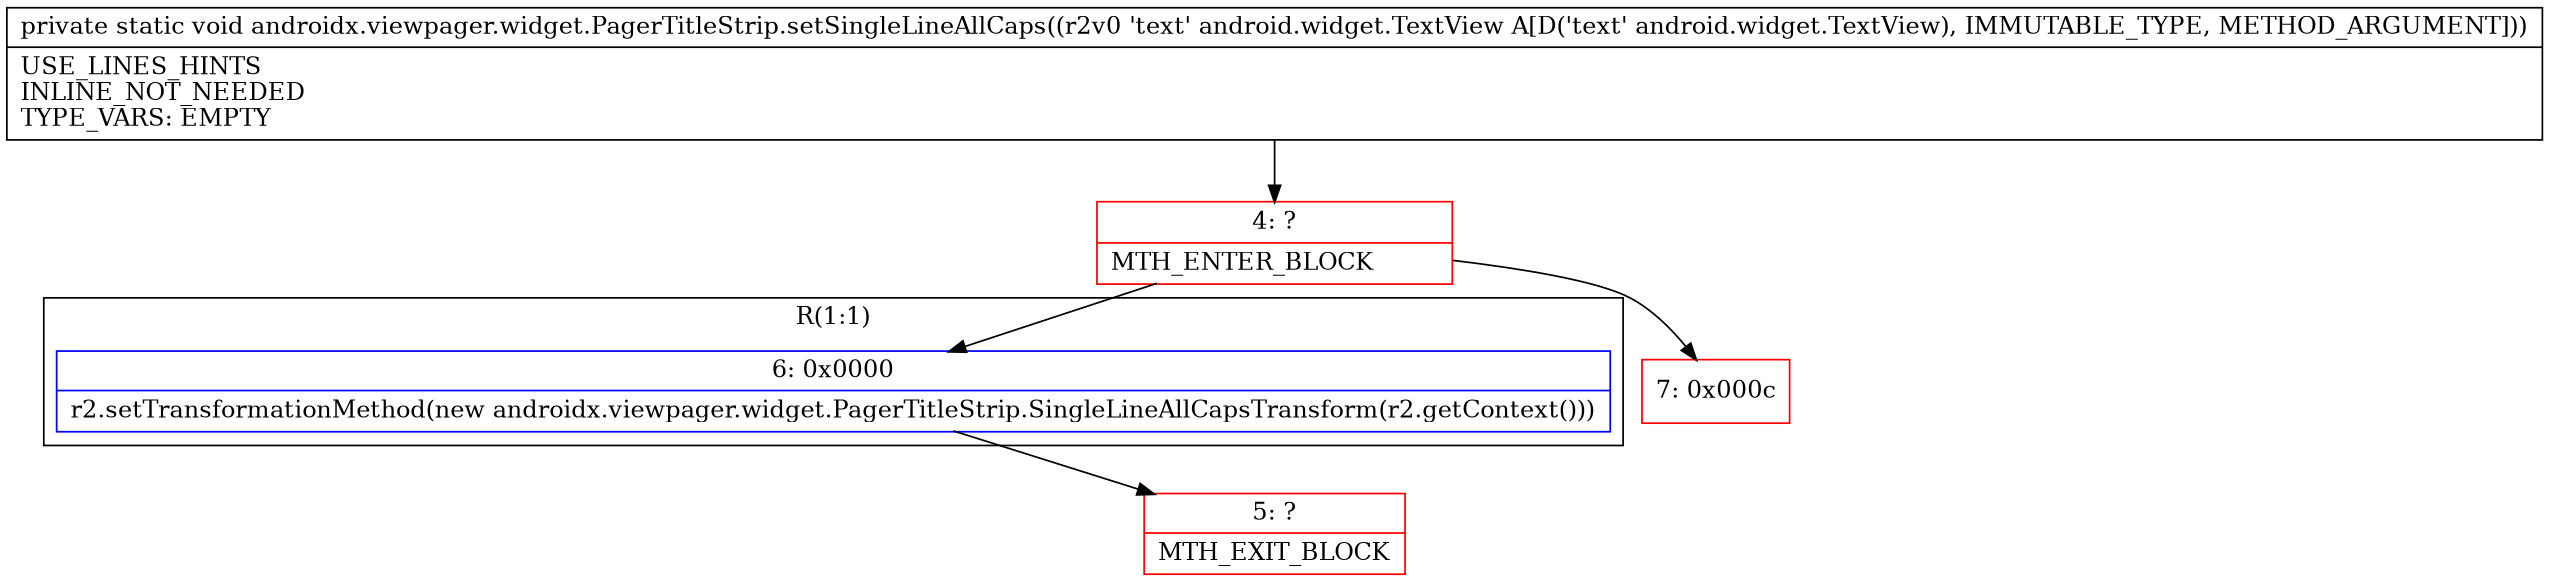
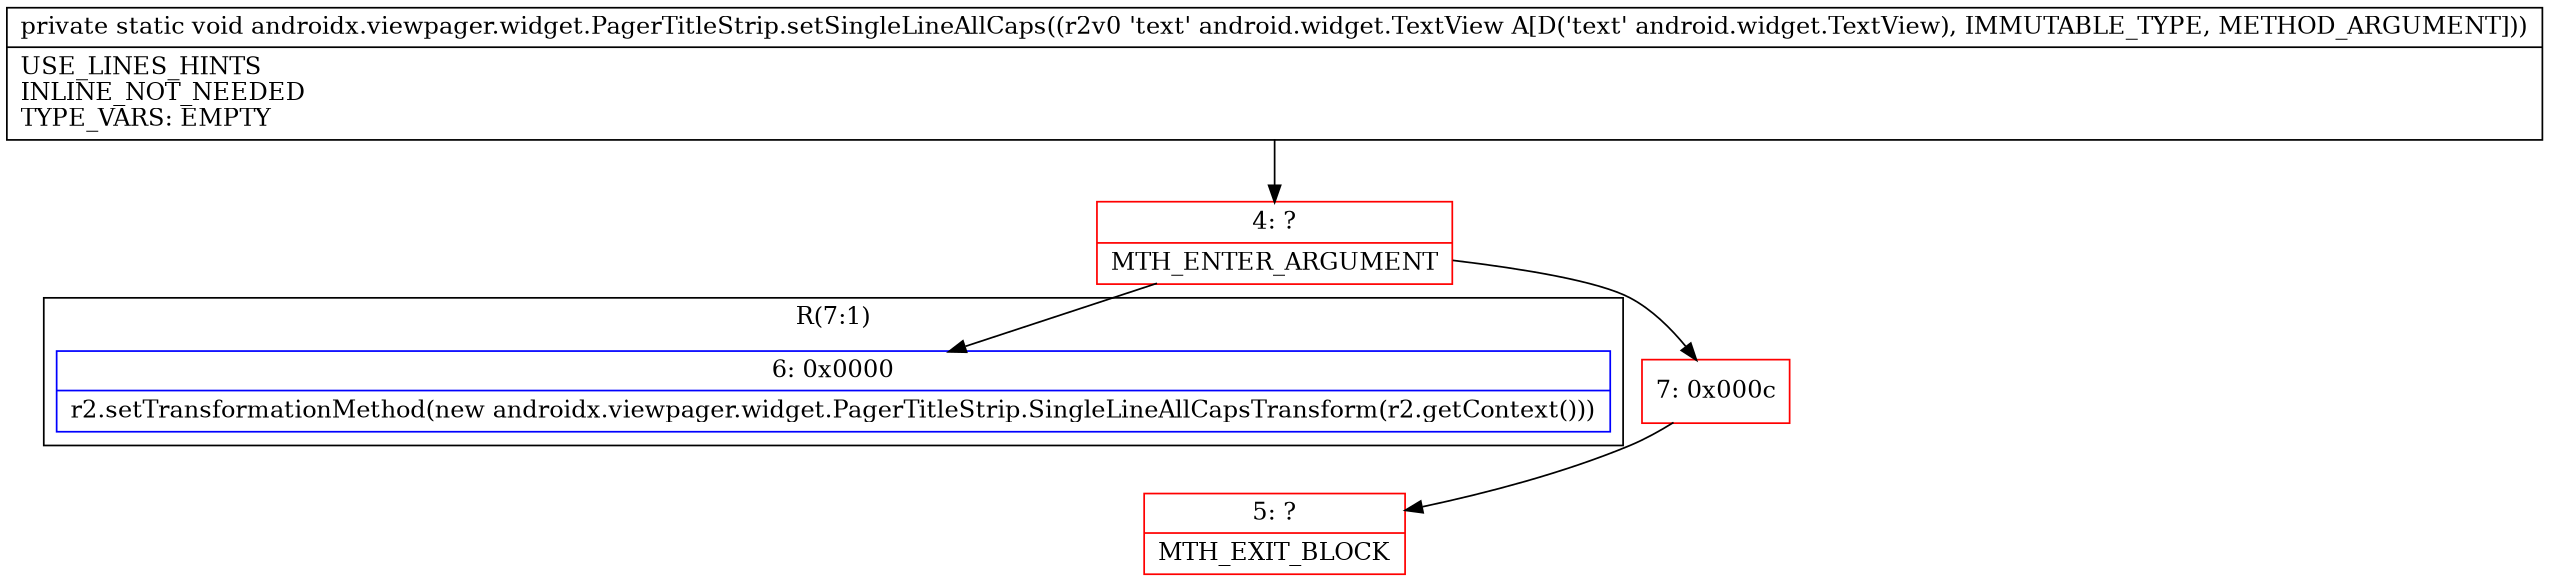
(1243, 263) -> (1275, 263)
(833, 318) -> (833, 318)
(1046, 460) -> (1551, 474)
